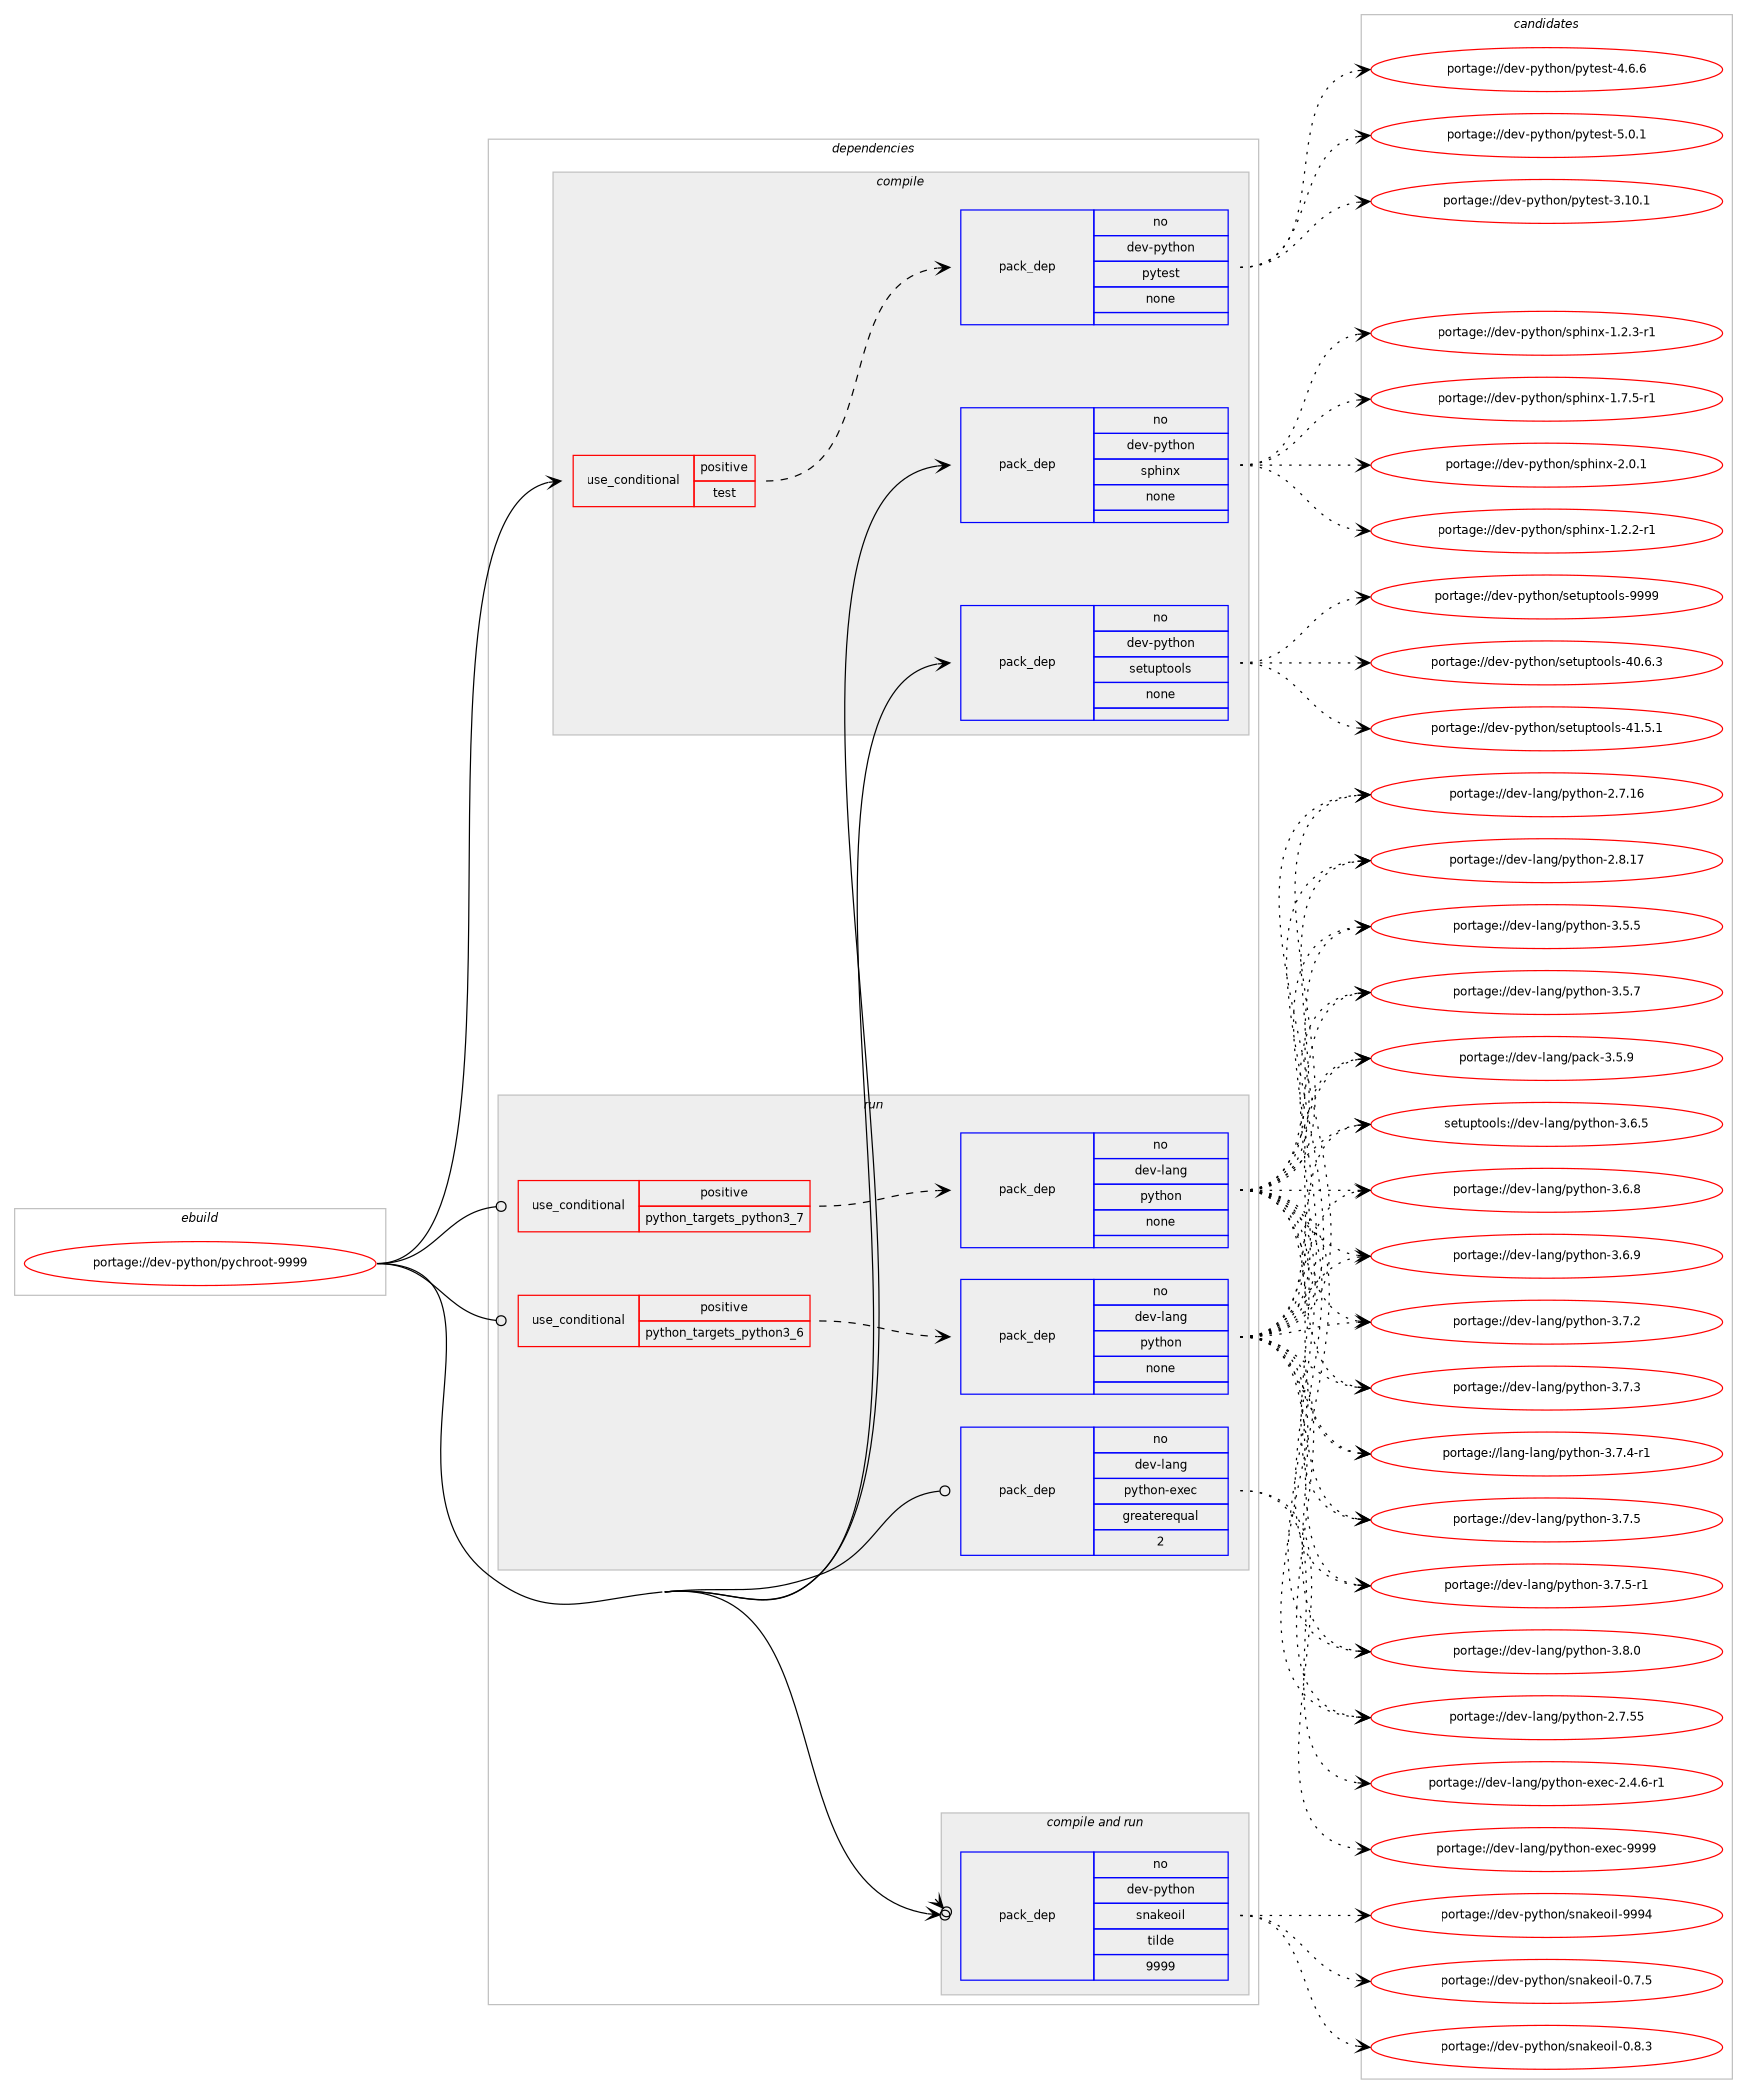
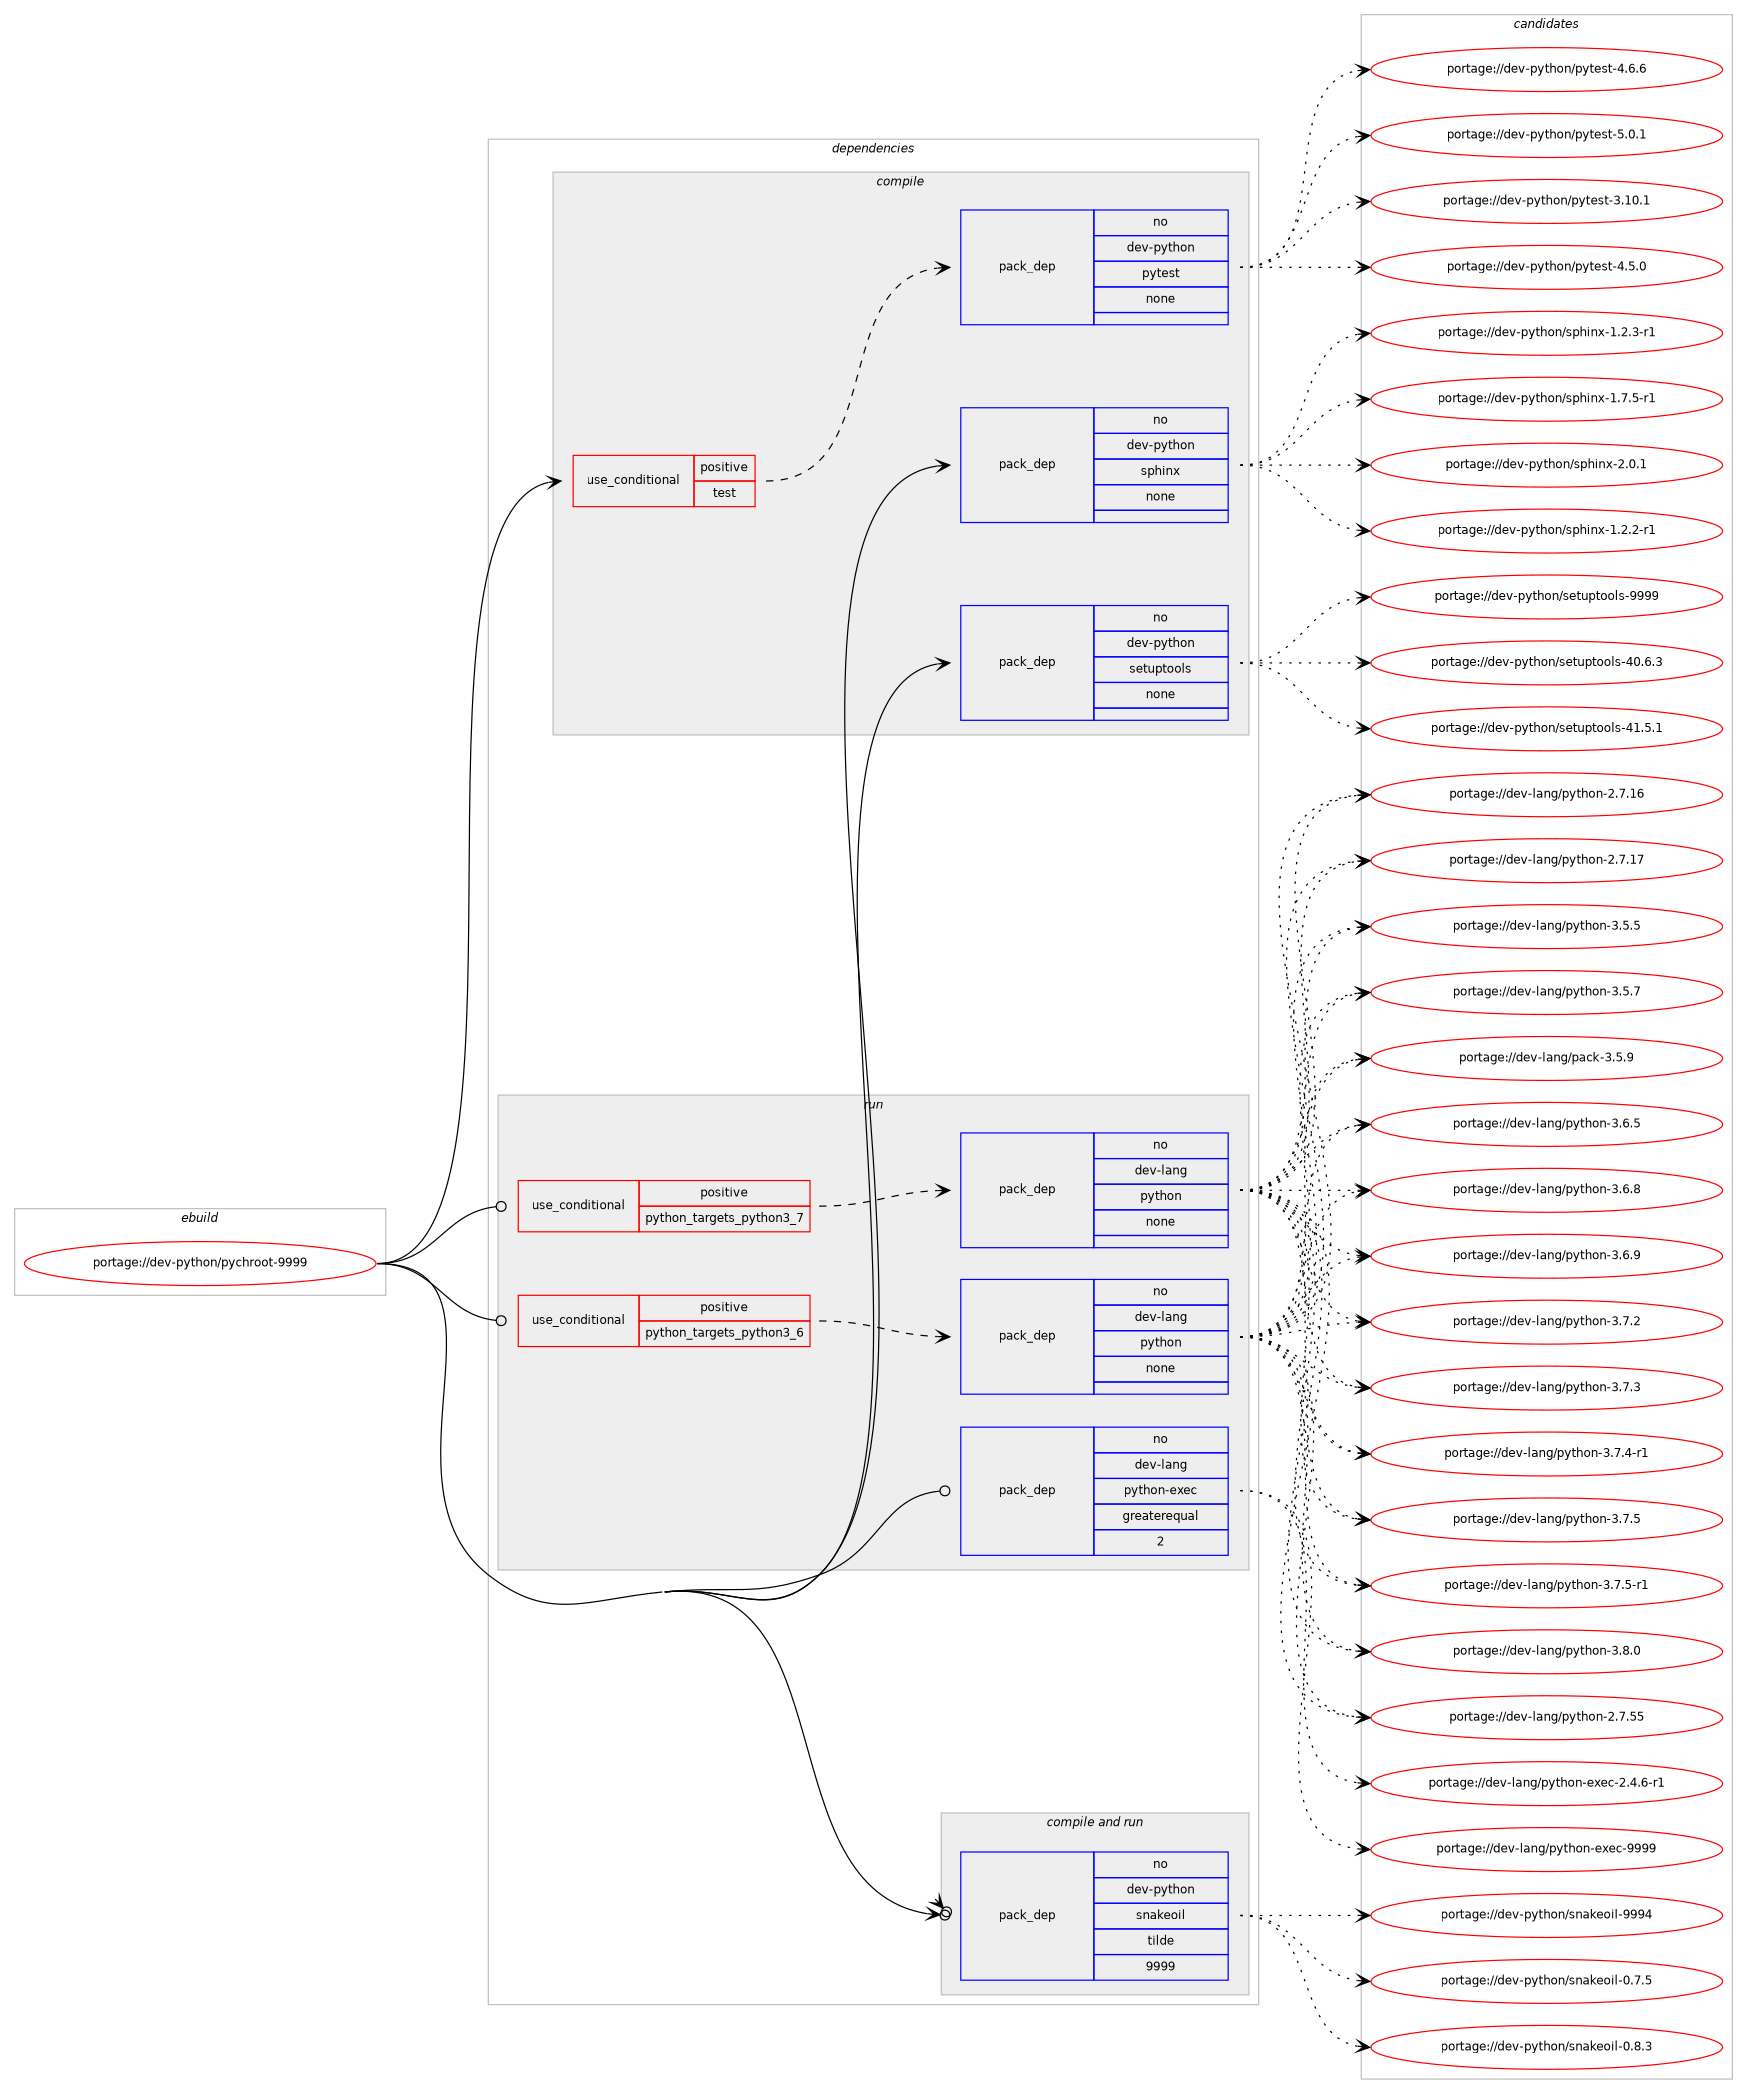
none -> (1547, 267)
(1547, 861) -> (1547, 861)
(1547, 1124) -> (1547, 1124)
(1547, 1454) -> (1547, 1454)
